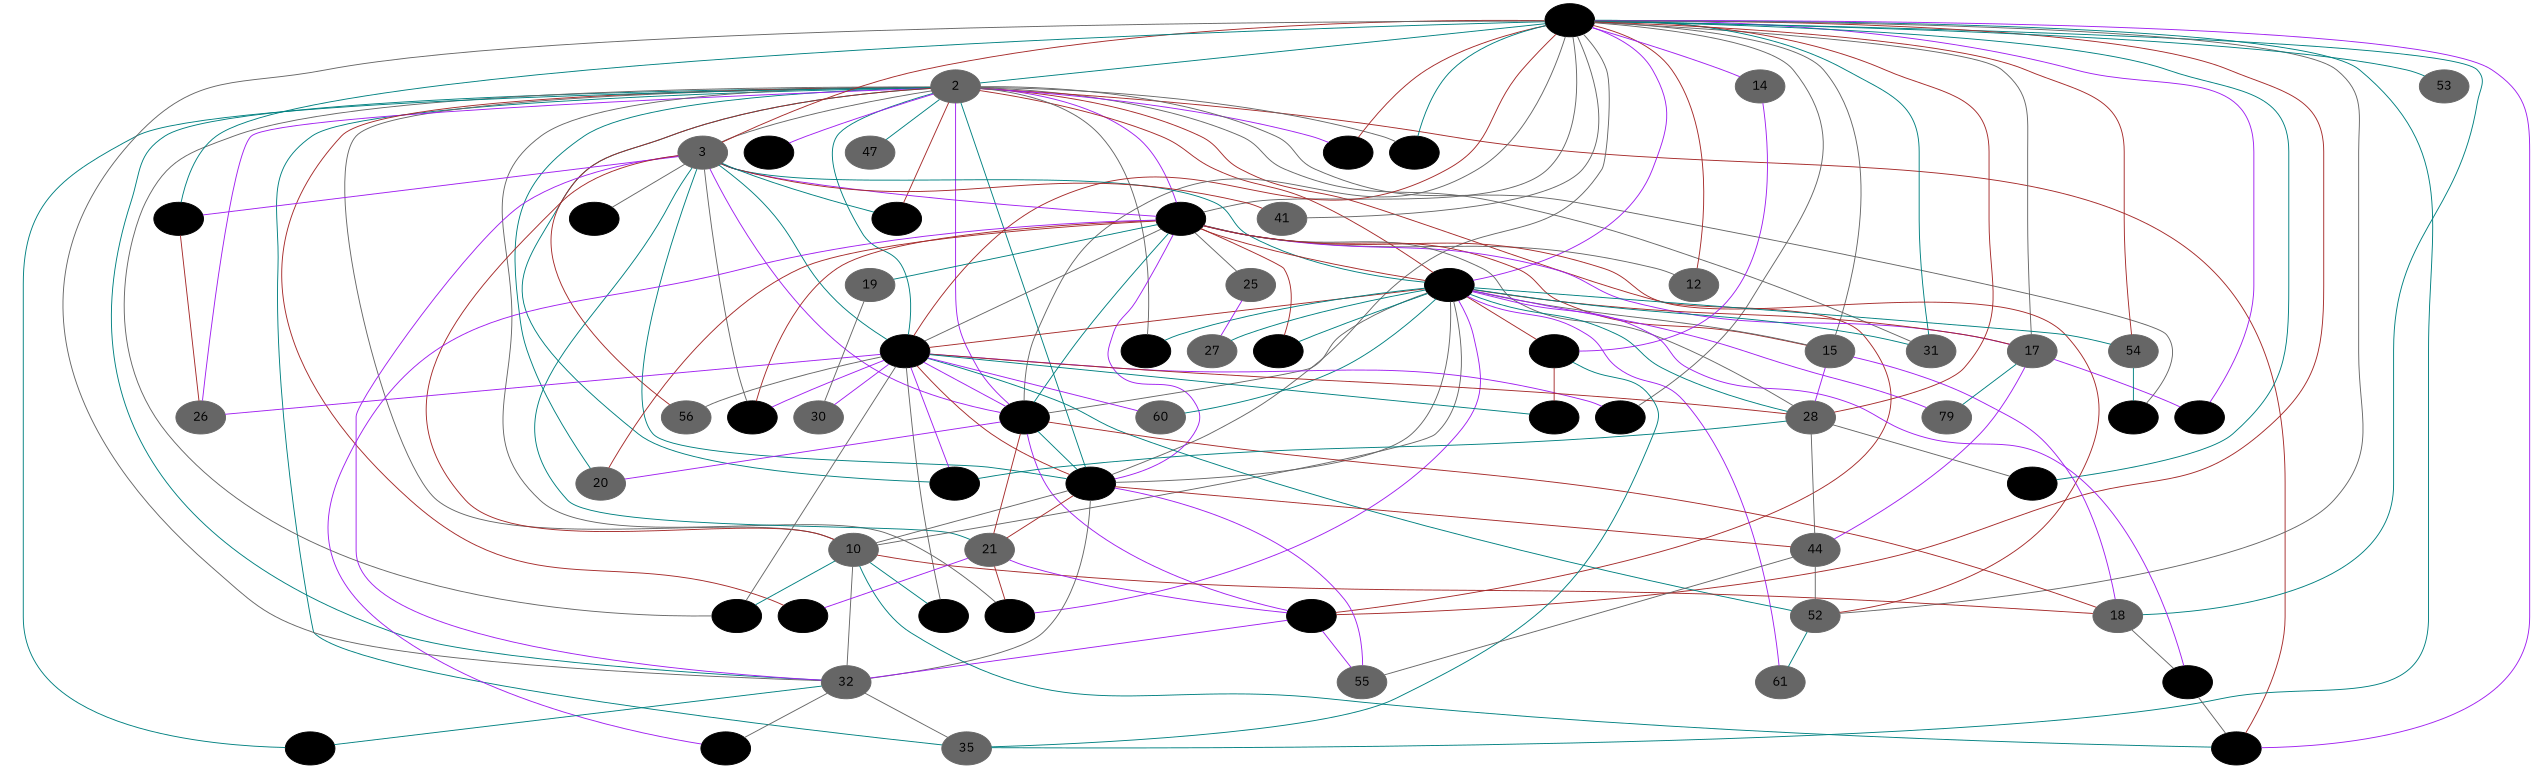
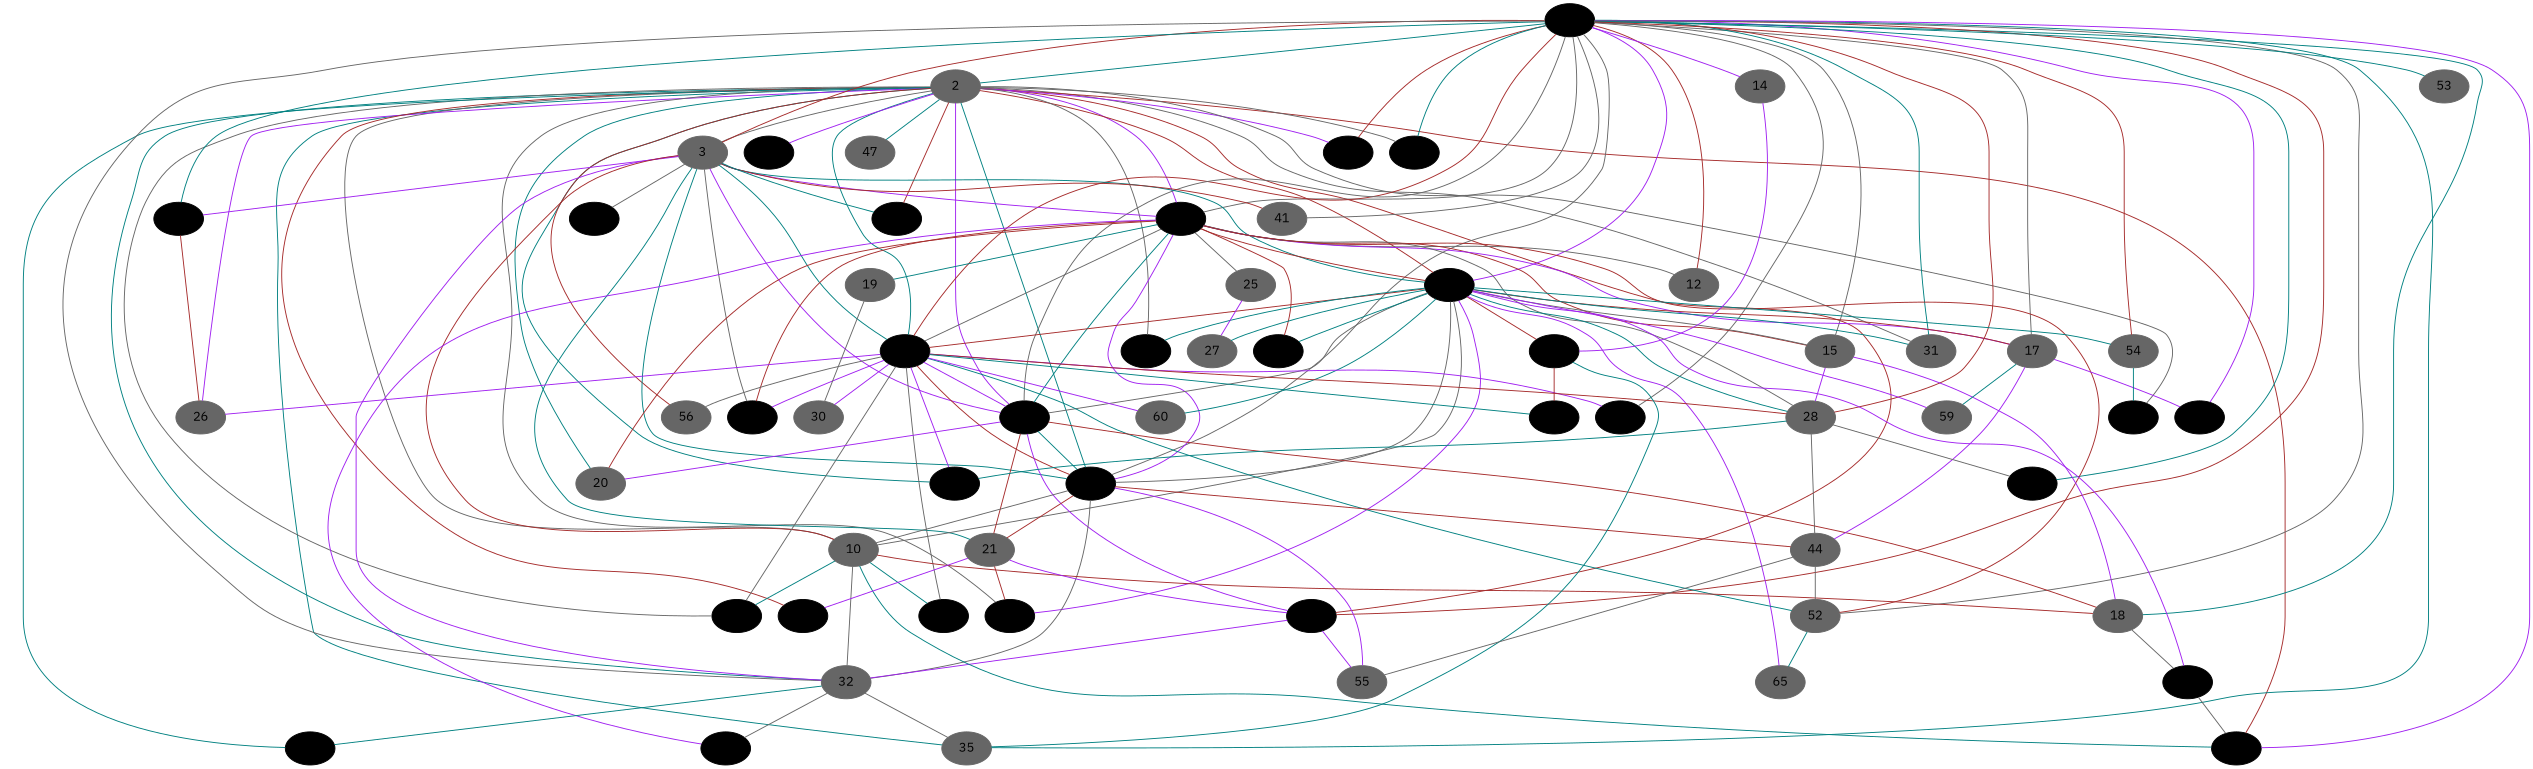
(1947, 417) -> (1947, 417)
(1780, 682) -> (1780, 682)
